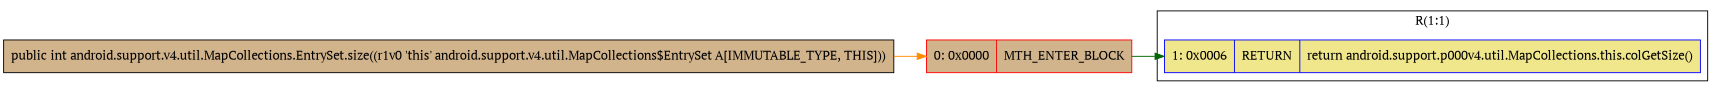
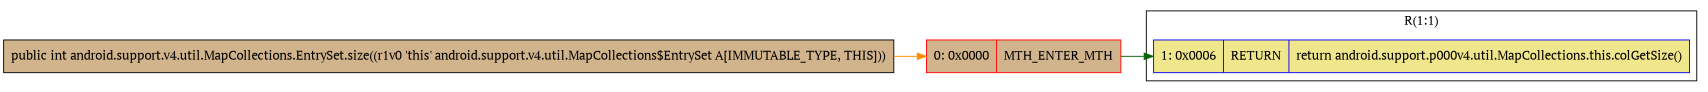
(1064, 56) -> (1059, 56)
